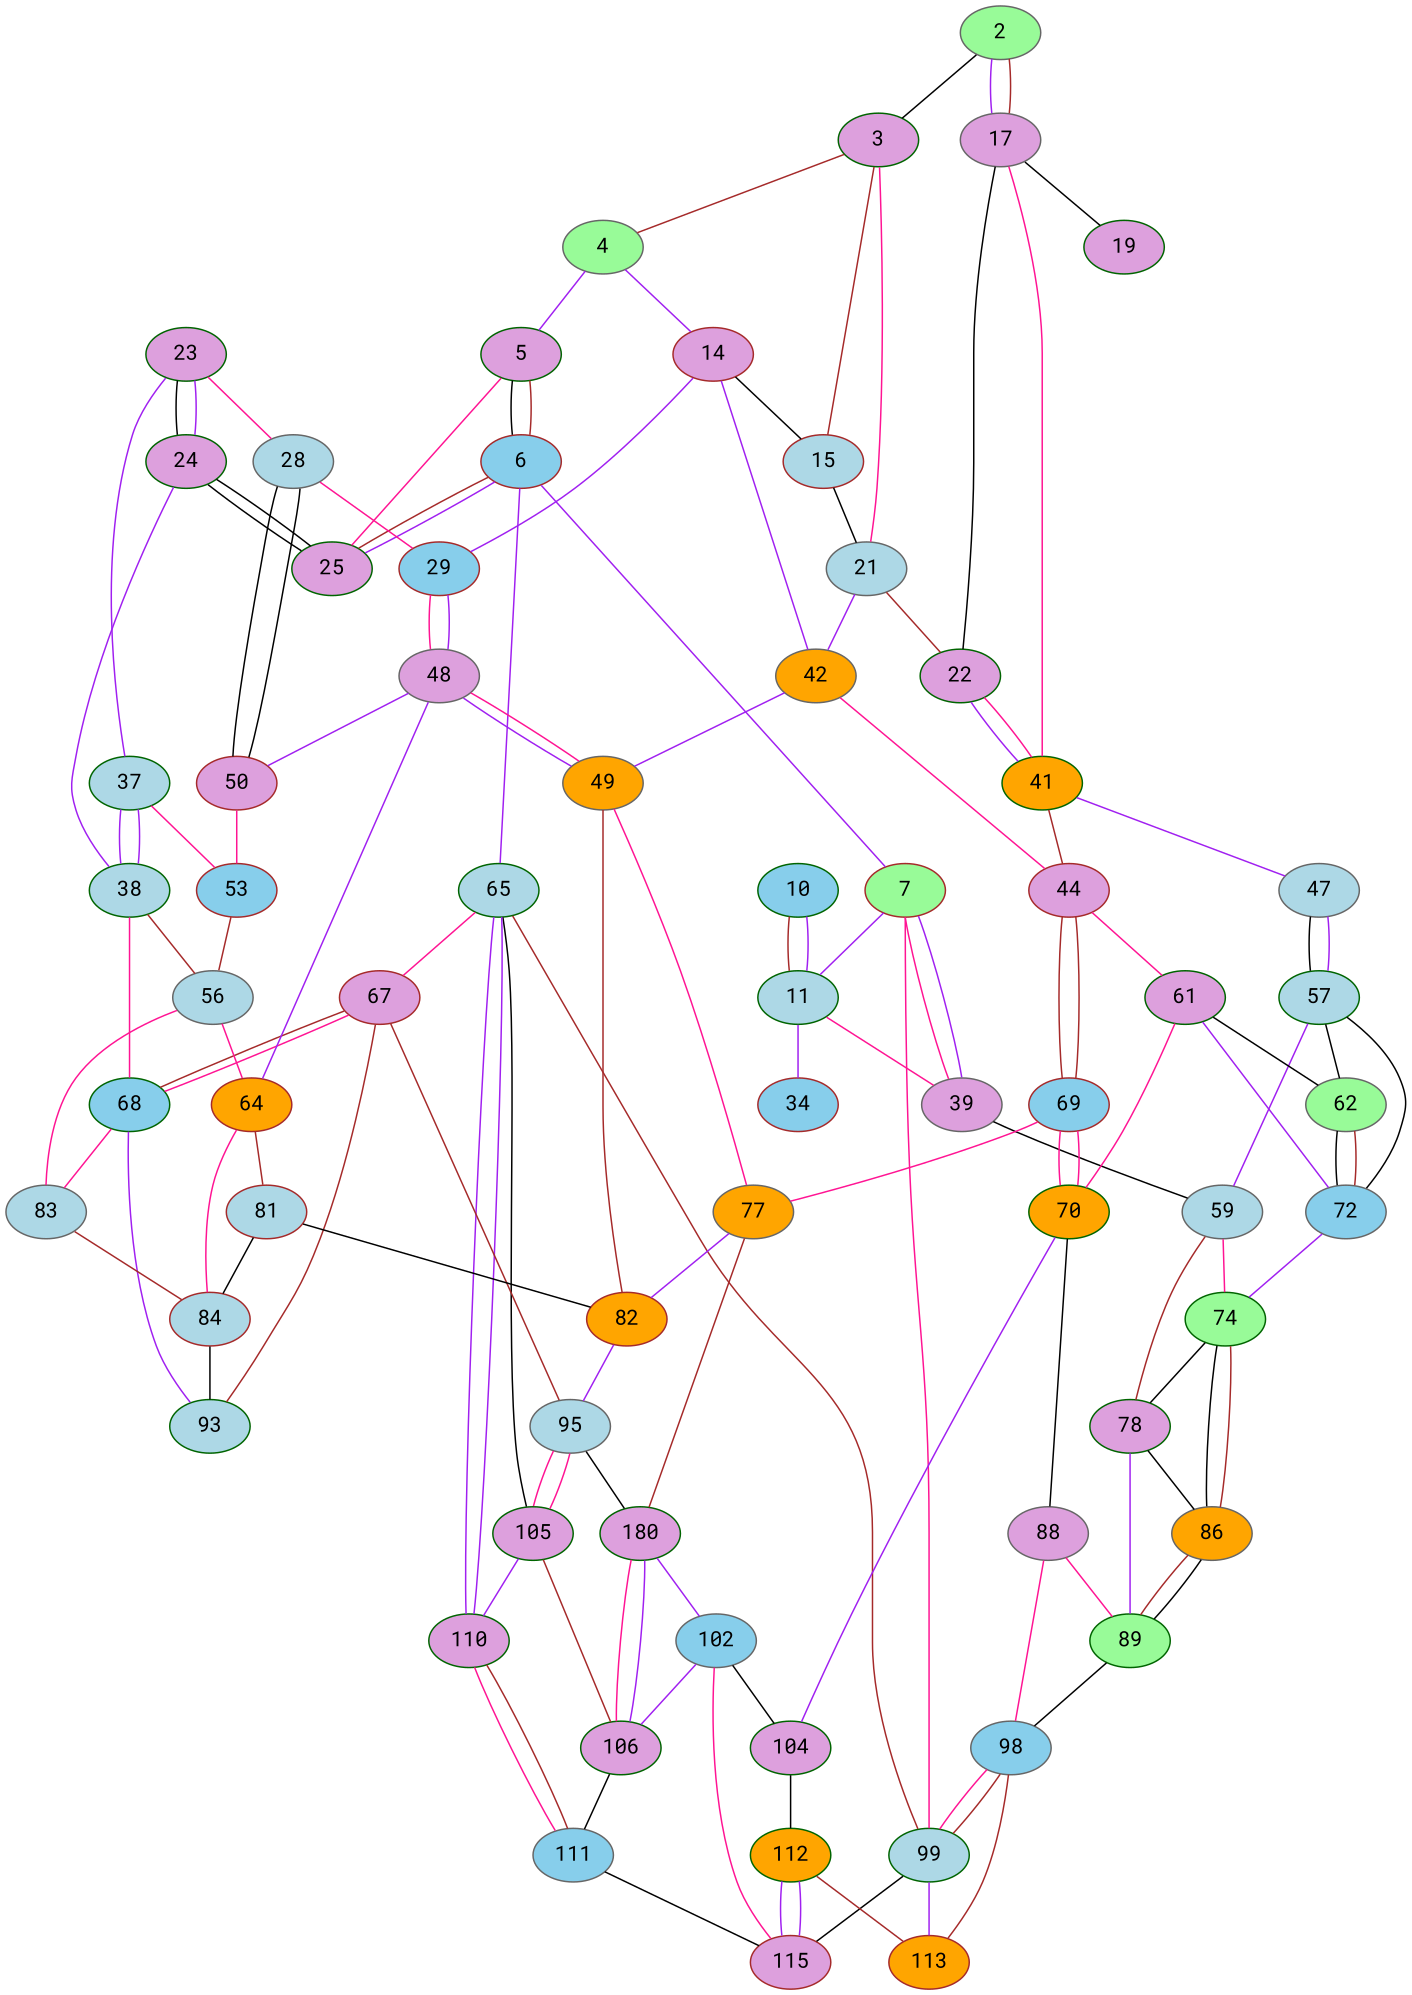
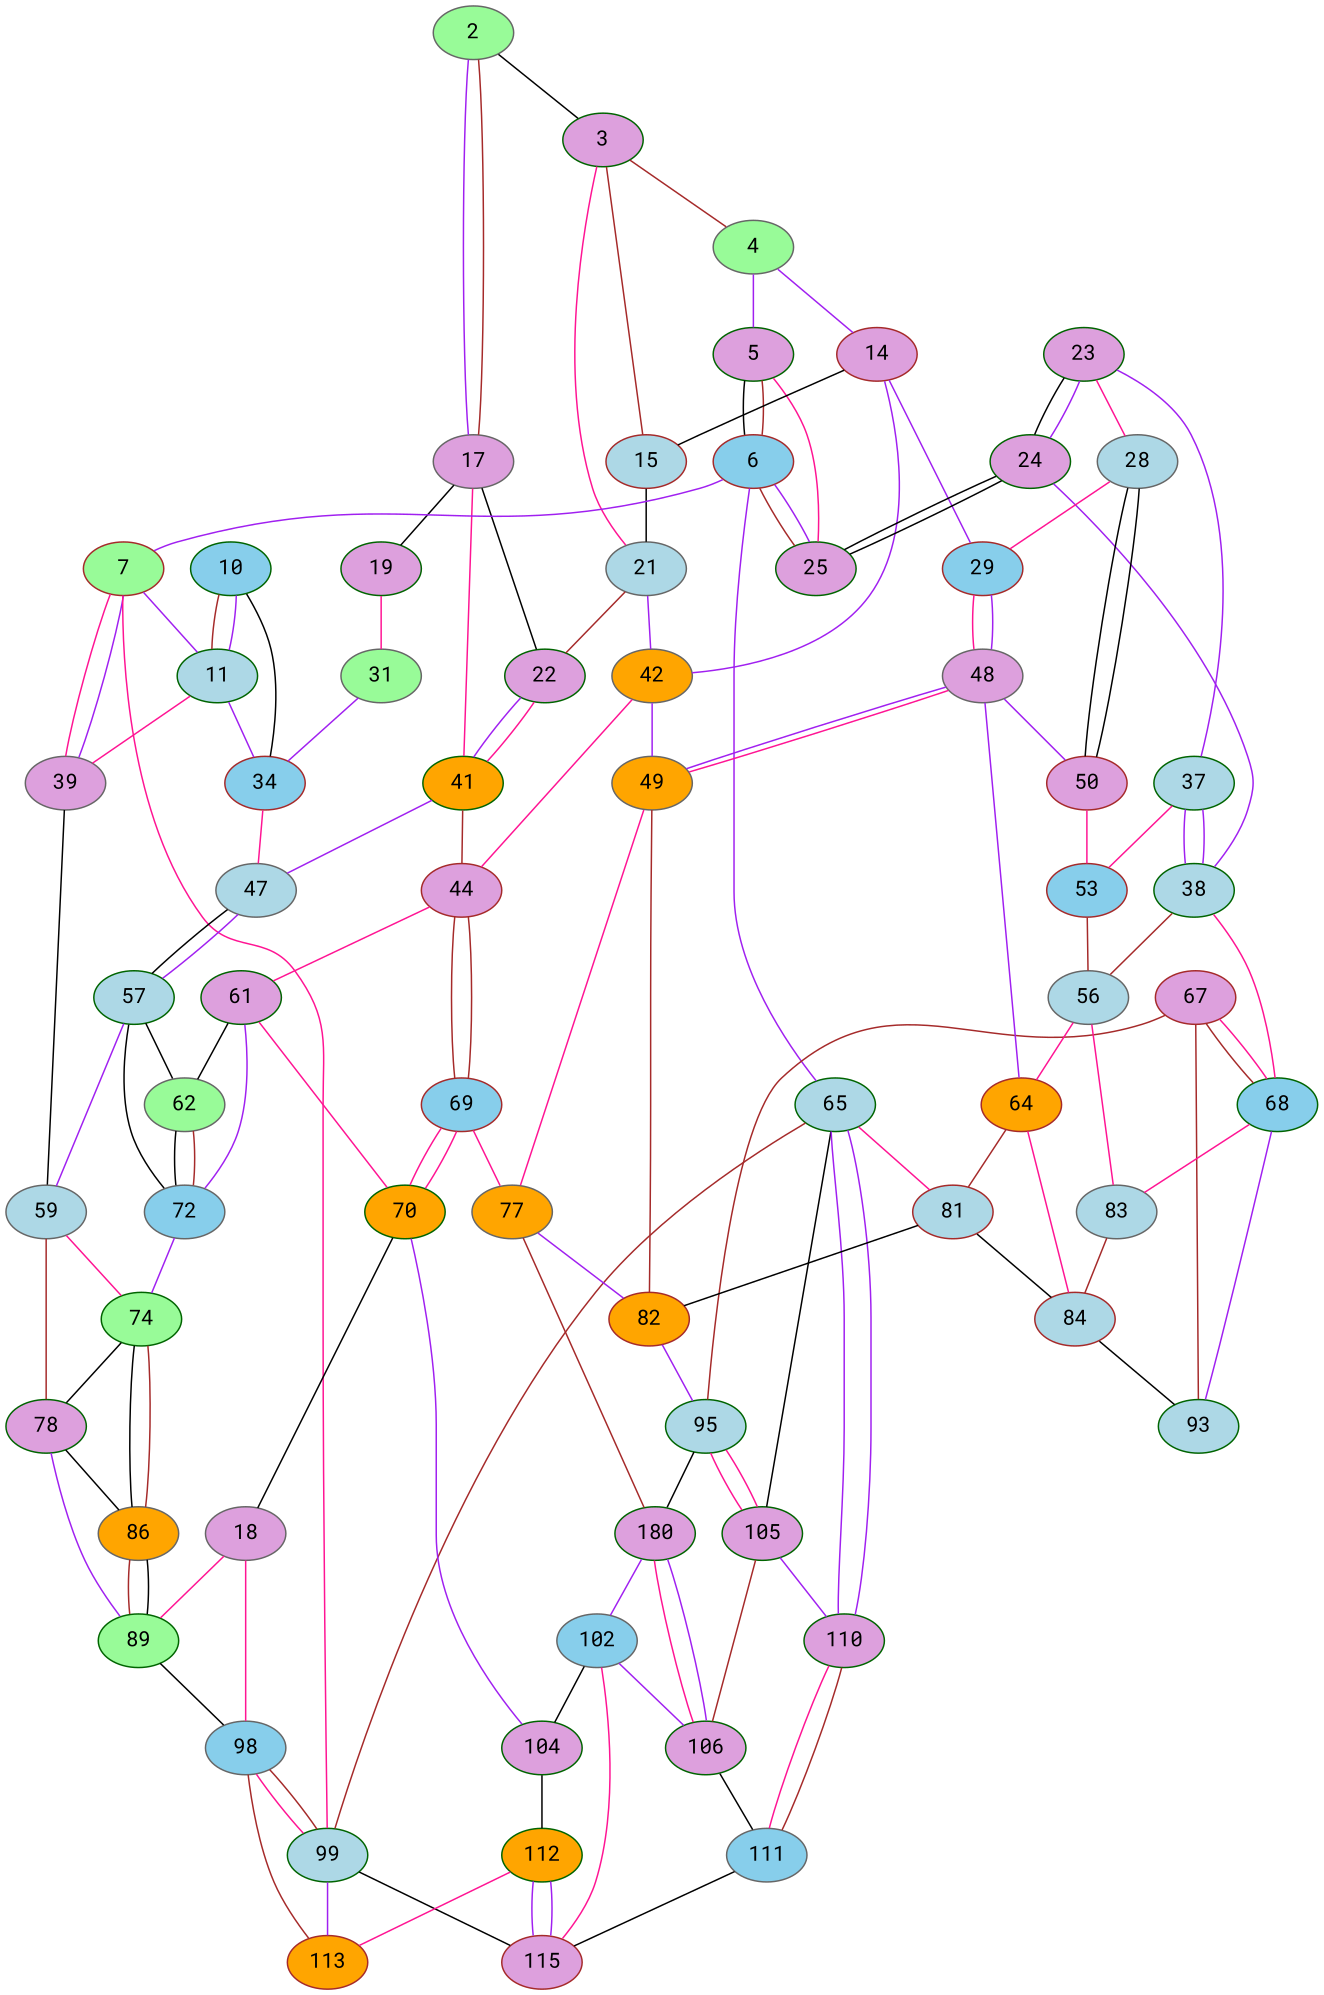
none -> (275, 673)
none -> (381, 676)
none -> (261, 837)
(439, 944) -> (894, 1158)
(570, 1426) -> (706, 1426)
(1048, 1534) -> (246, 1534)
(851, 1902) -> (446, 1903)
